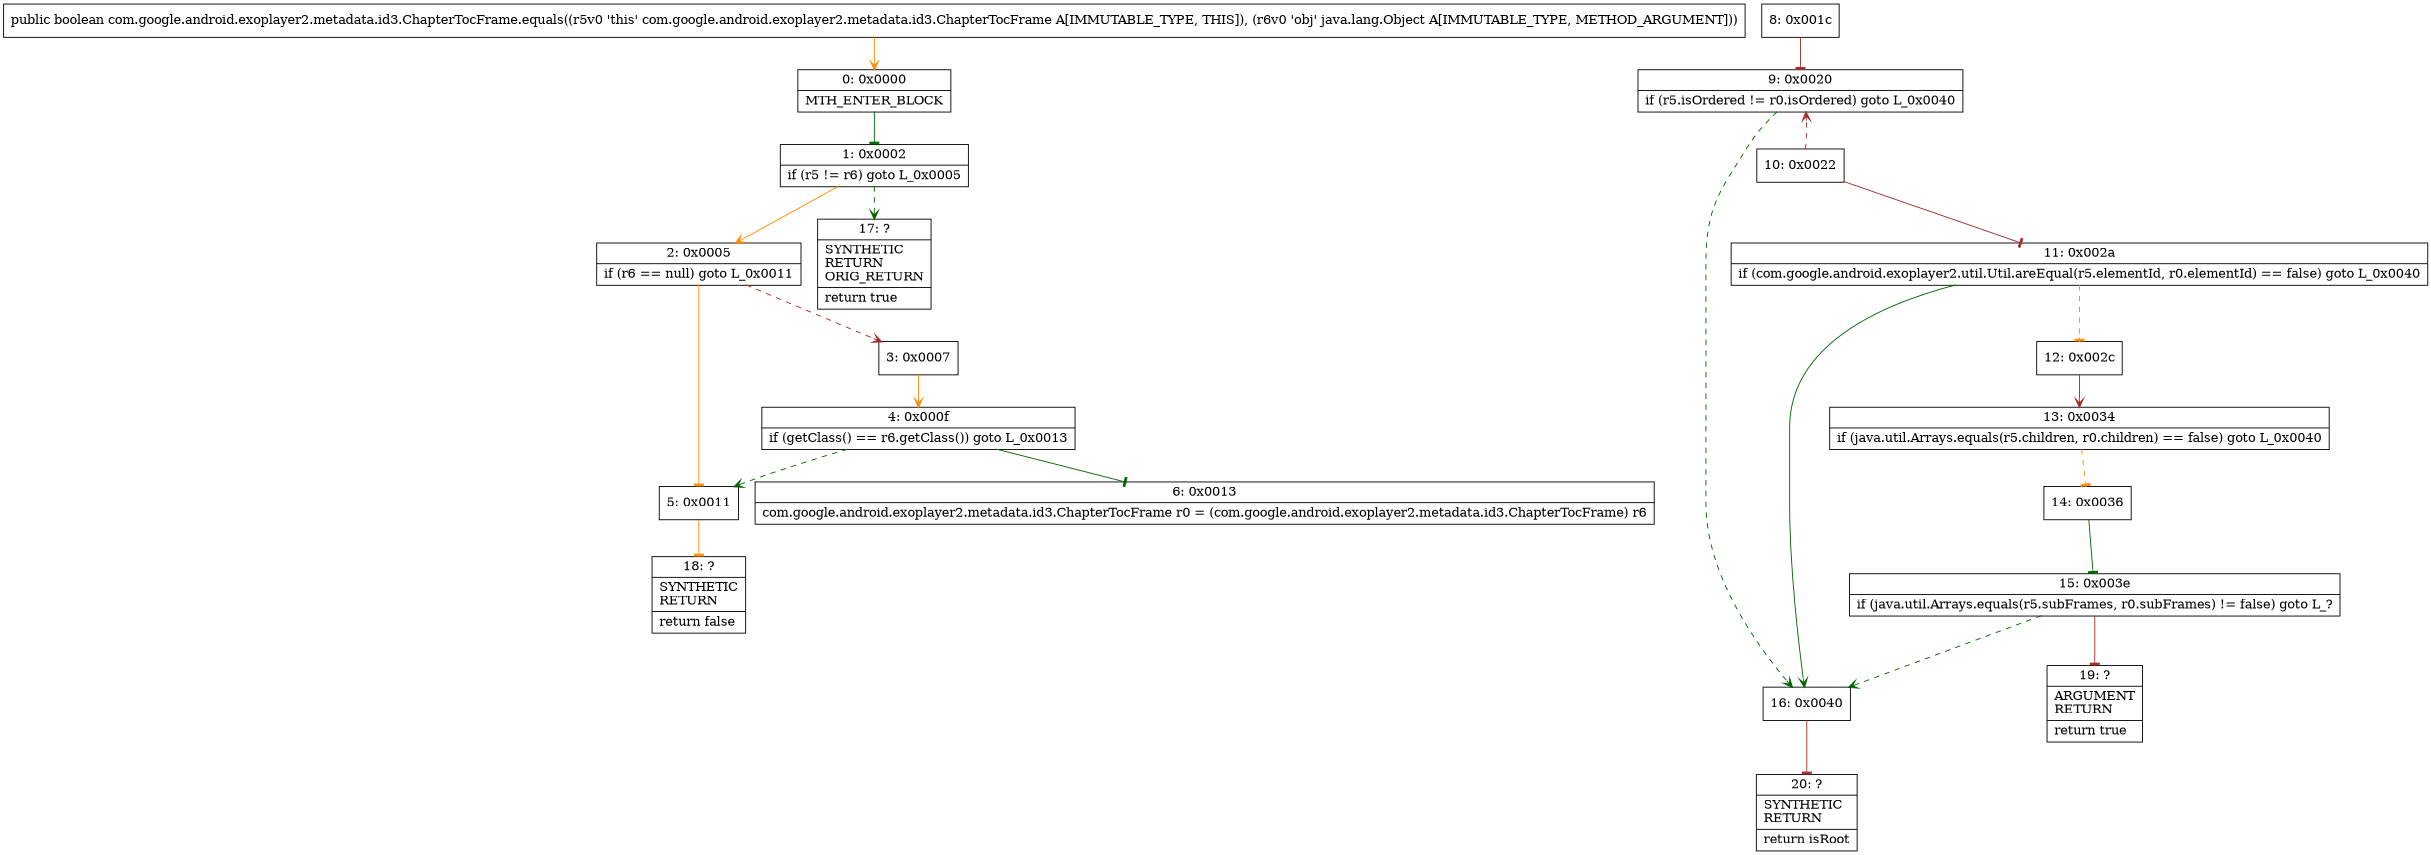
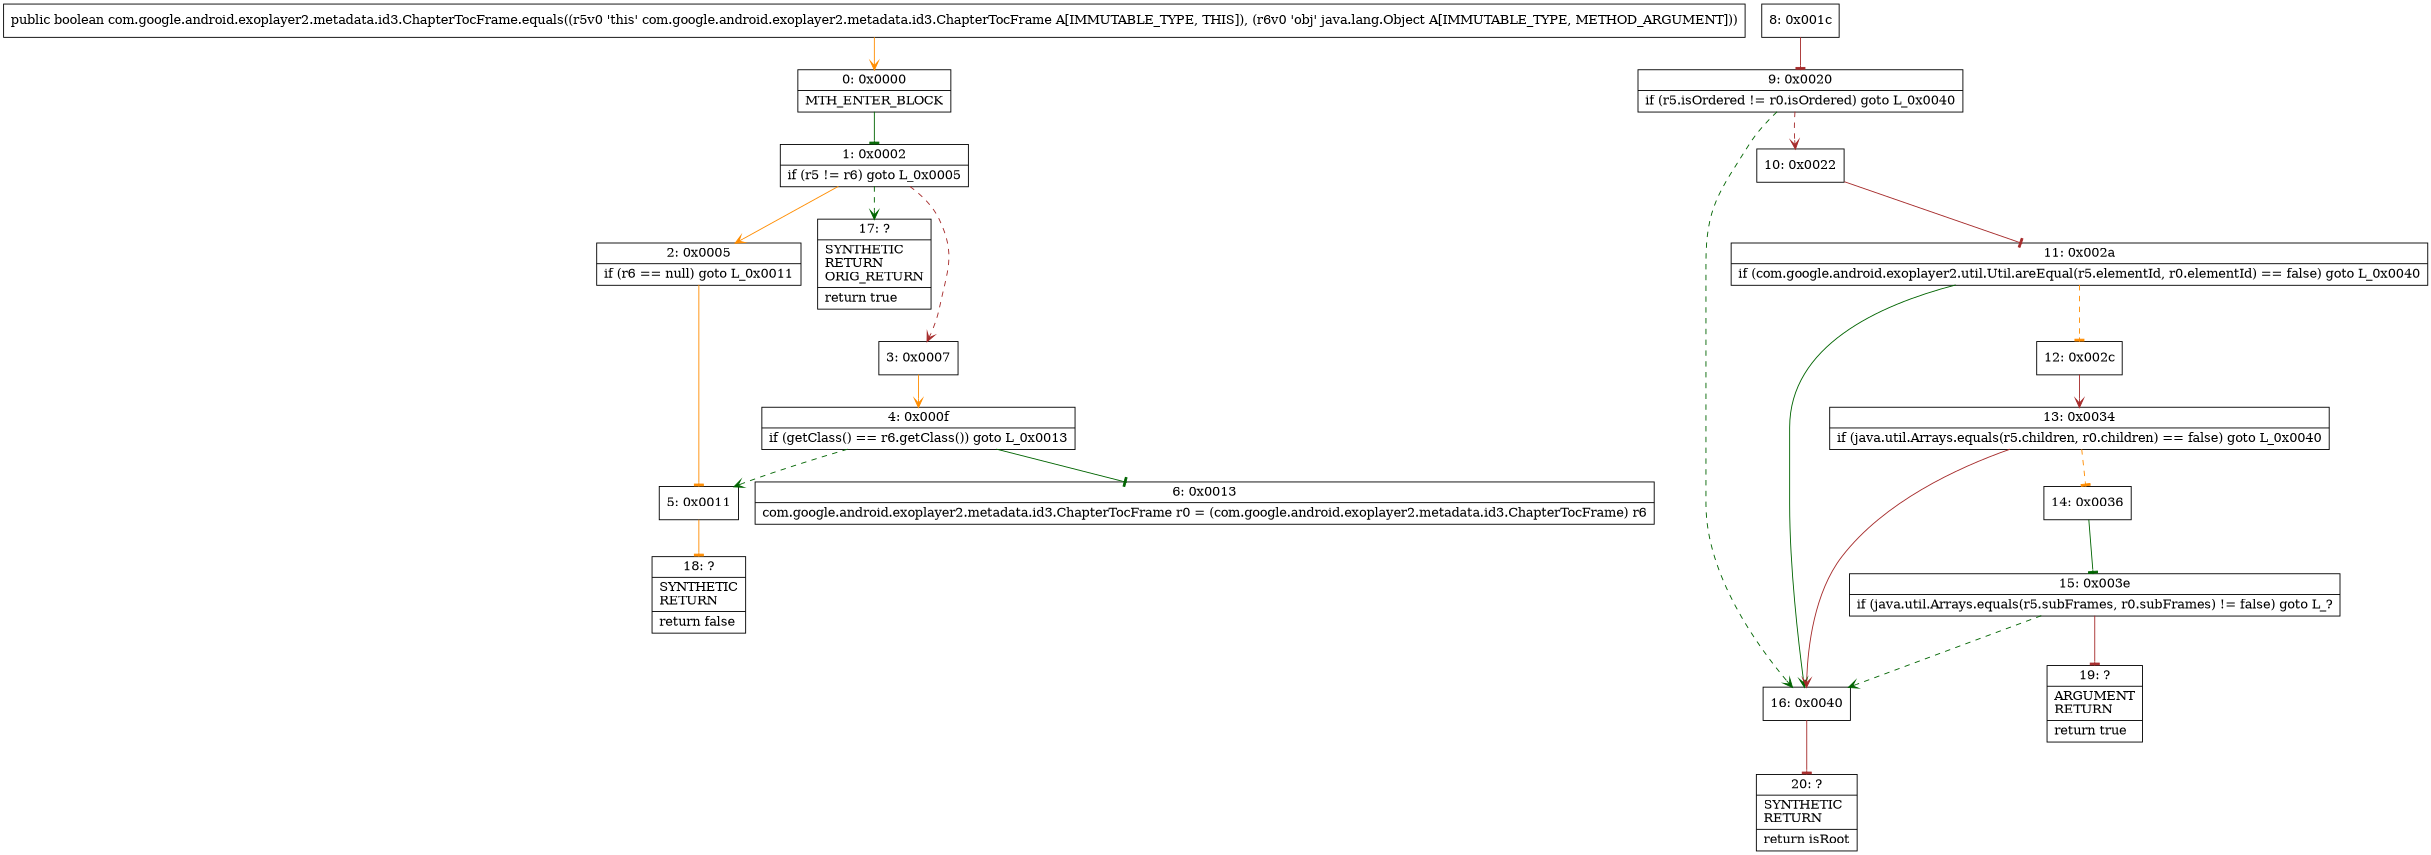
(1806, 135) -> (1794, 126)
(810, 312) -> (949, 255)
none -> (1867, 530)
